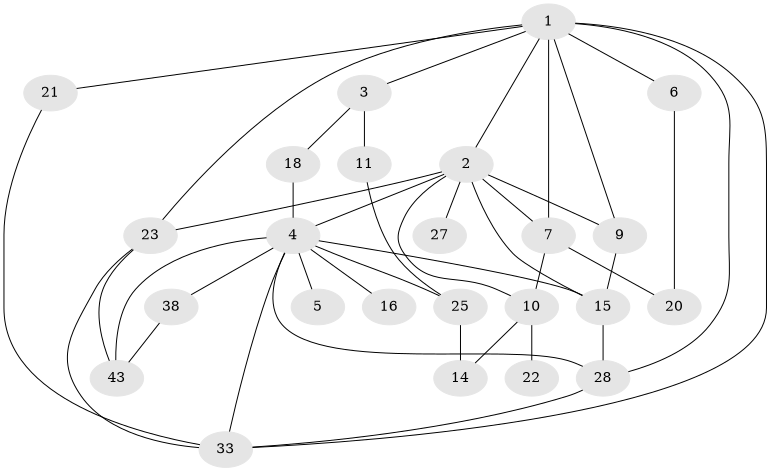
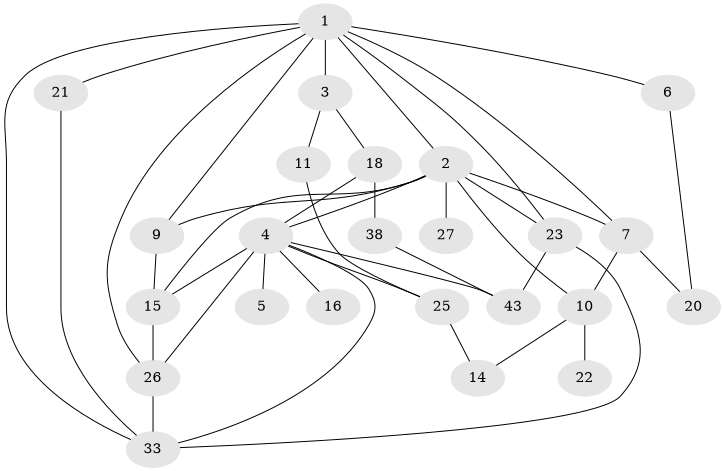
(232, 271) -> (375, 203)
(603, 378) -> (153, 378)
